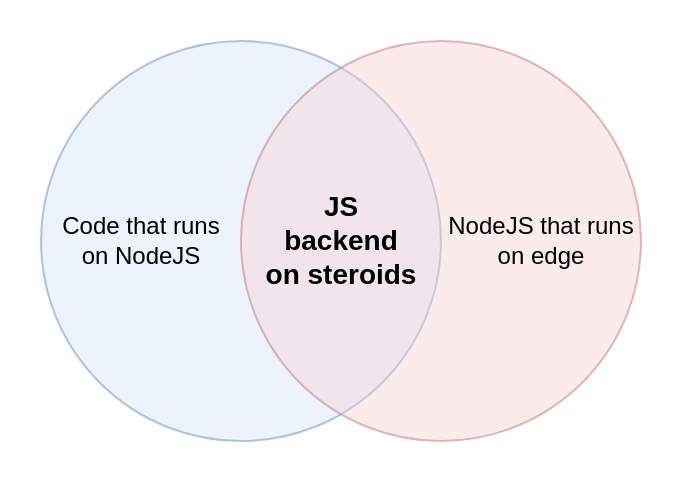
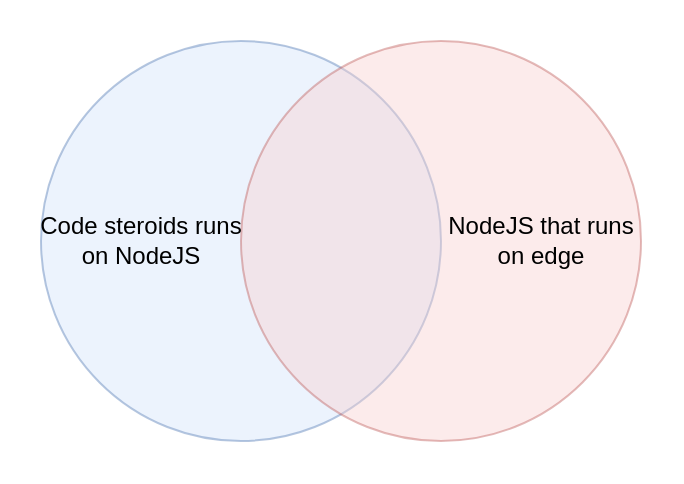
(142, 241) -> (142, 241)
(341, 241) -> none
